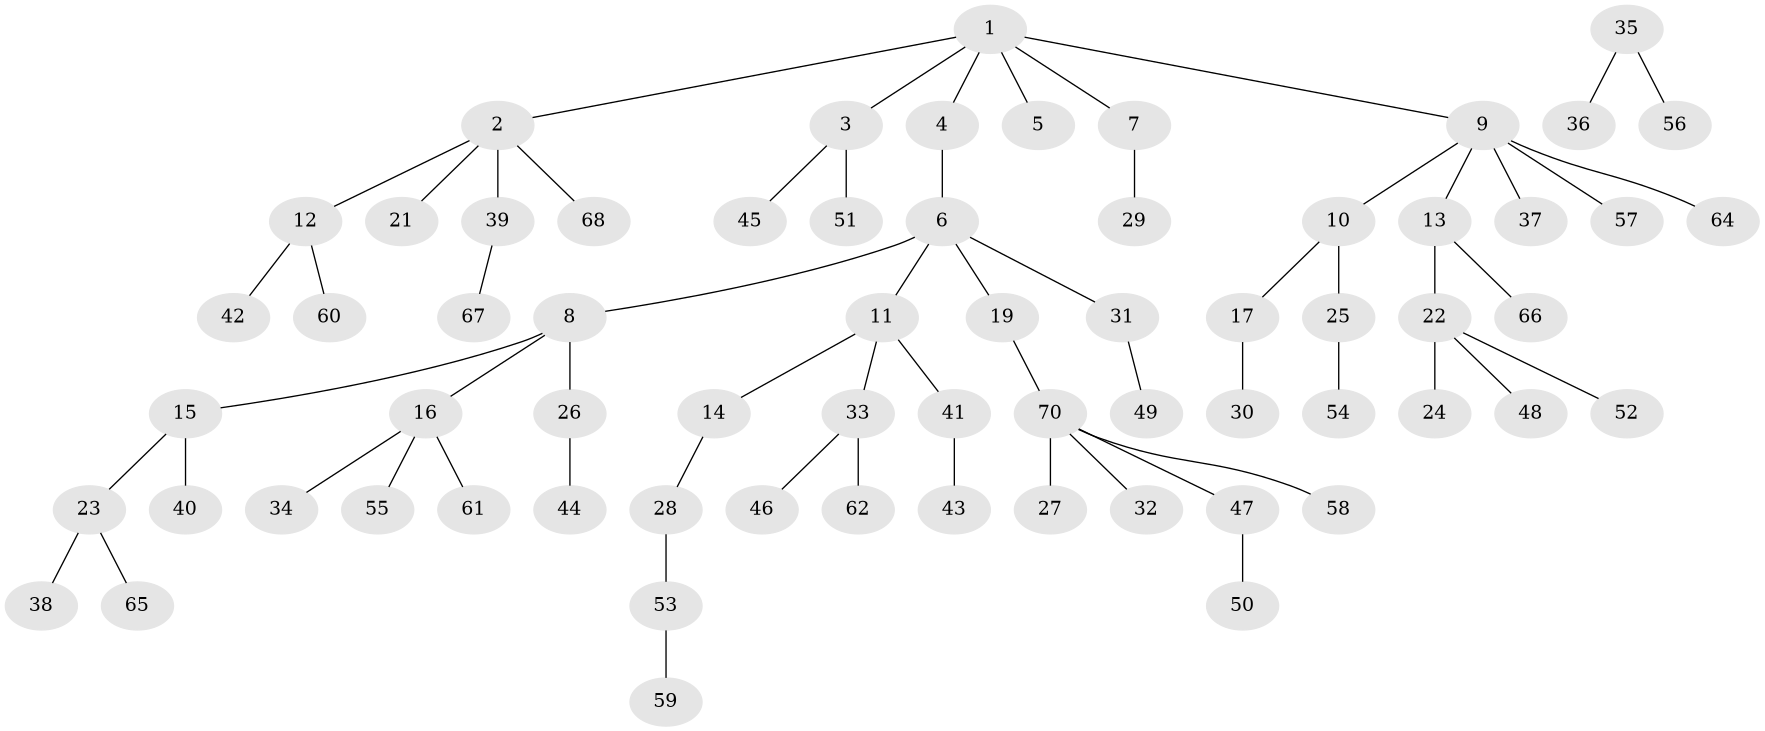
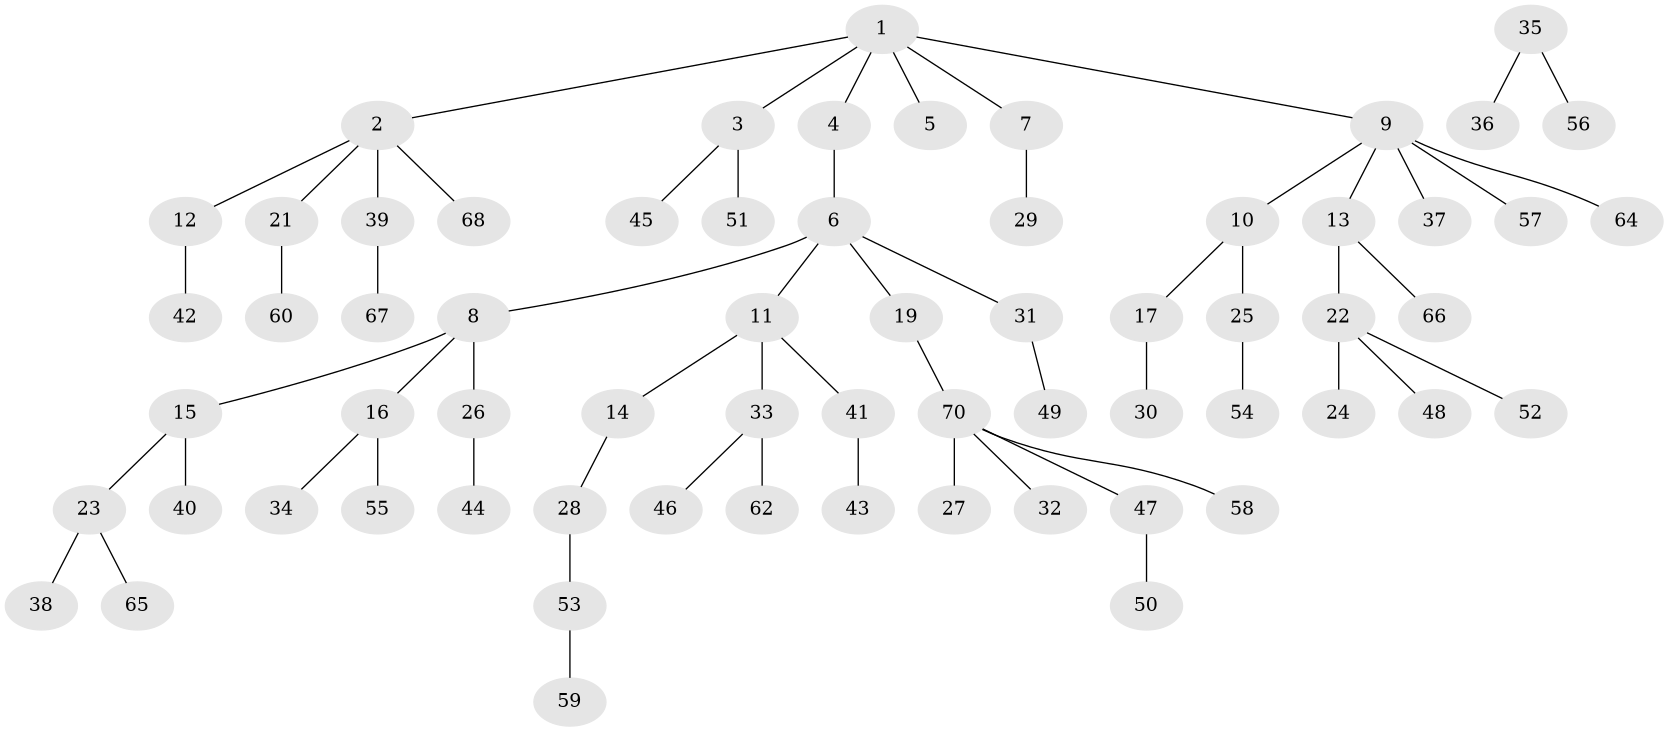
(318, 270) -> (282, 270)
(474, 510) -> none
